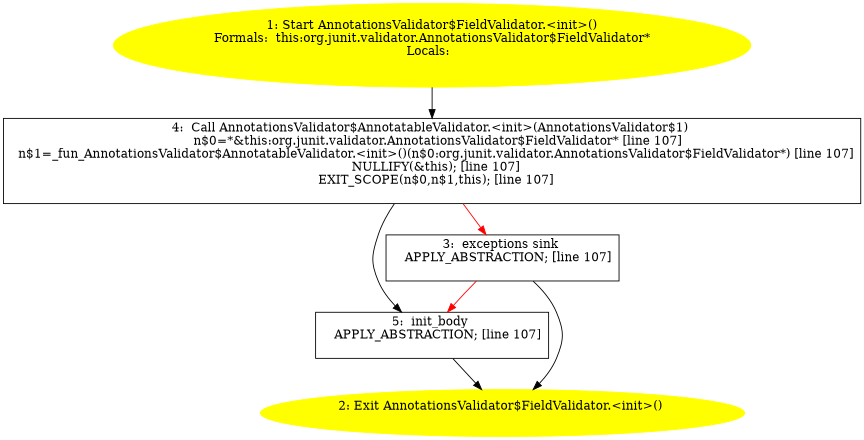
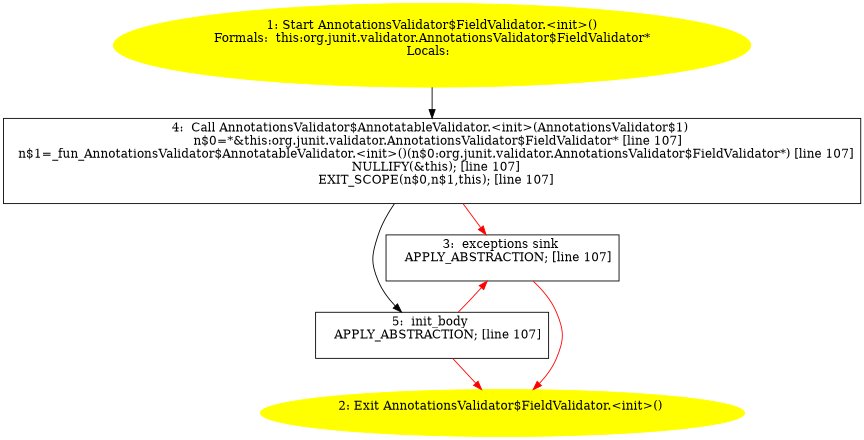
(465, 293) -> (470, 300)
(562, 331) -> (562, 331)
(464, 371) -> (464, 371)
